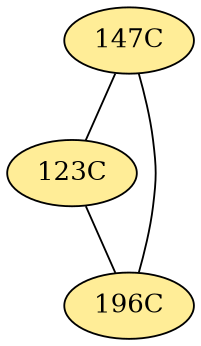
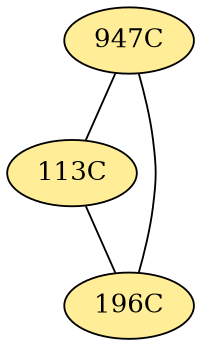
(129, 41) -> (129, 41)
(72, 173) -> (72, 173)
